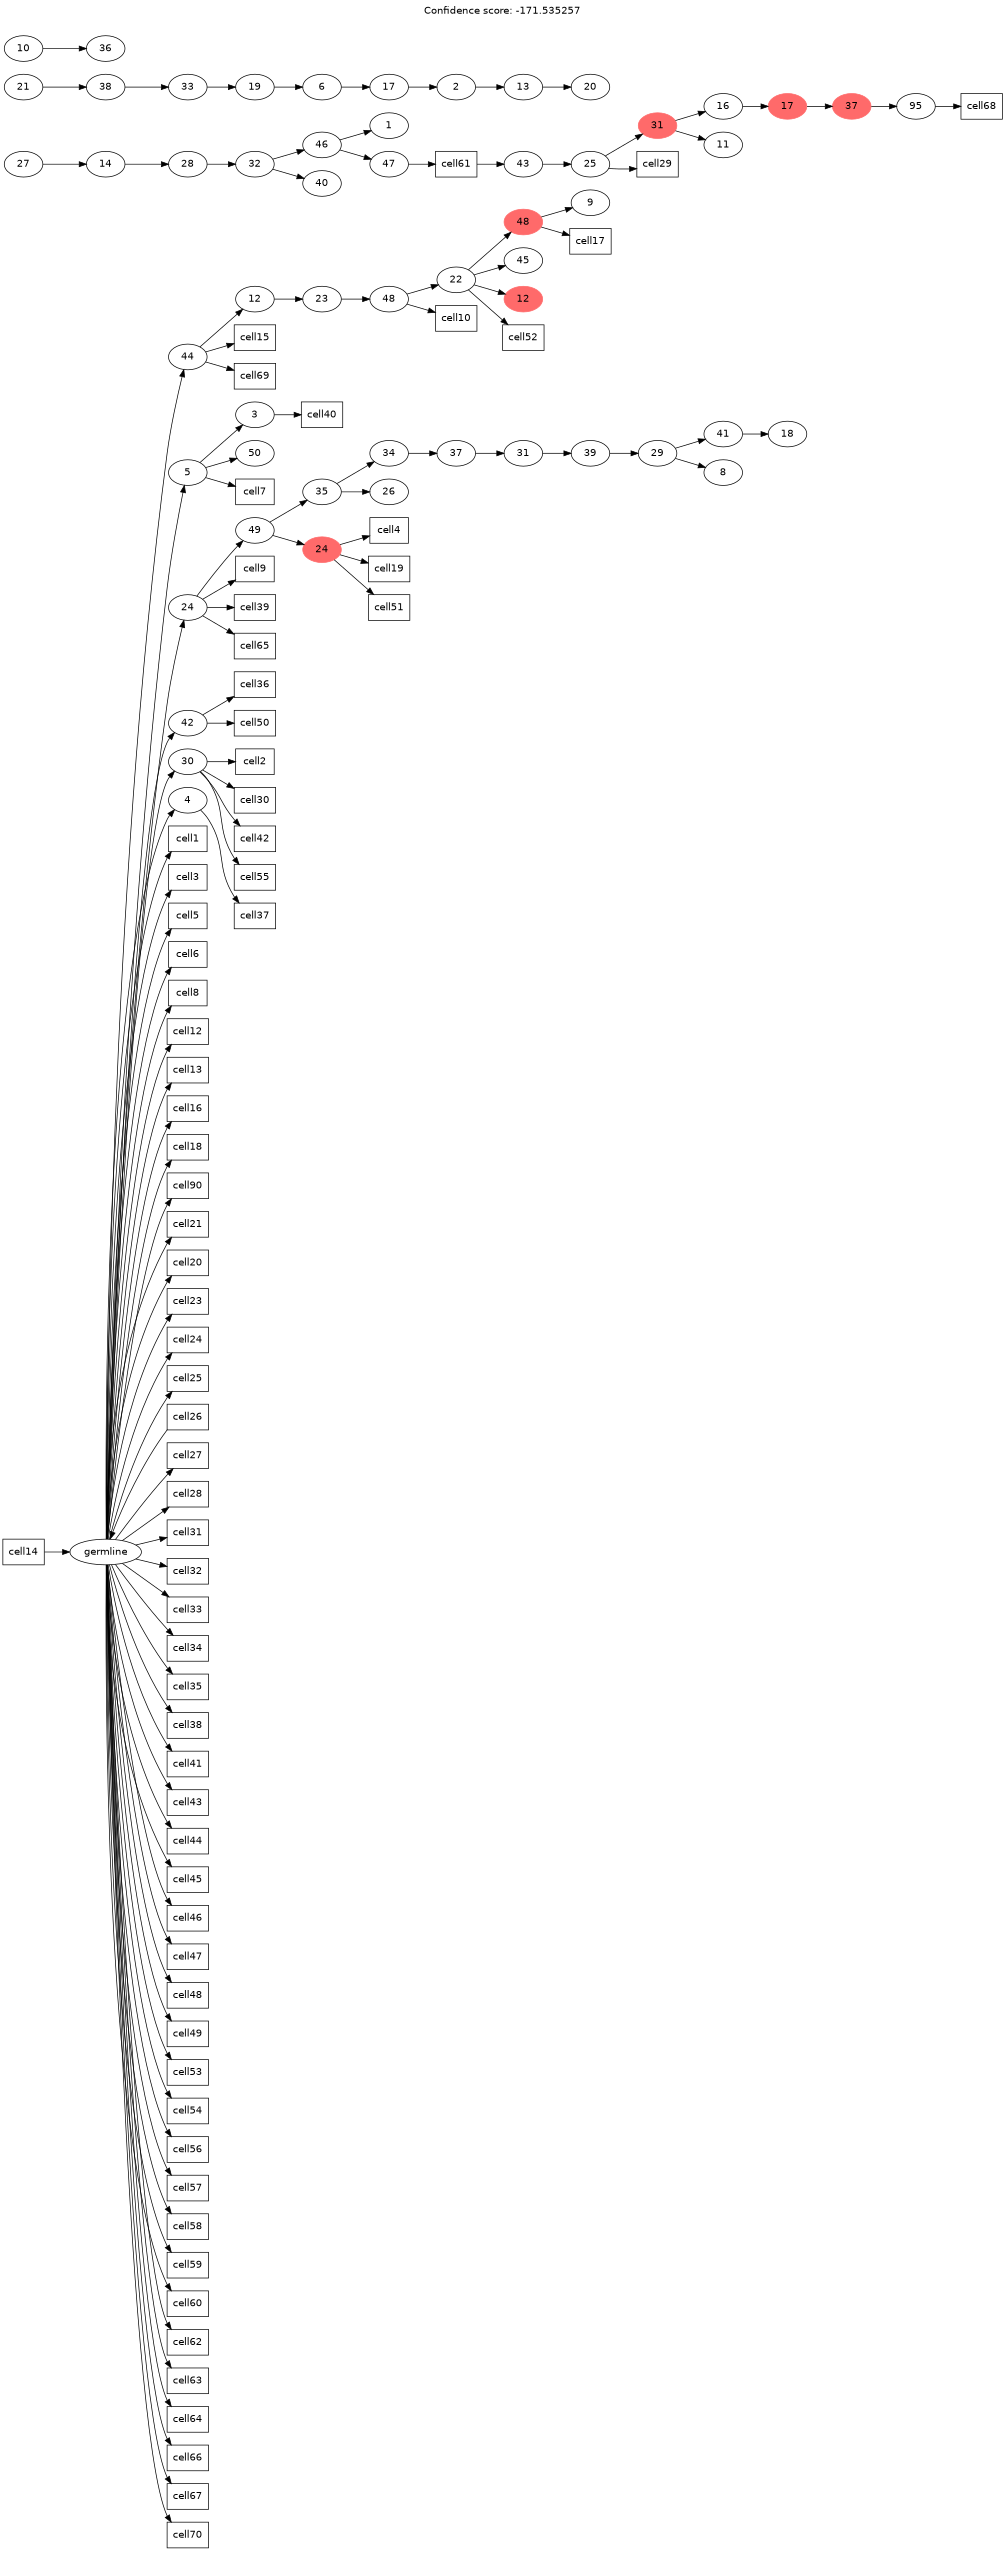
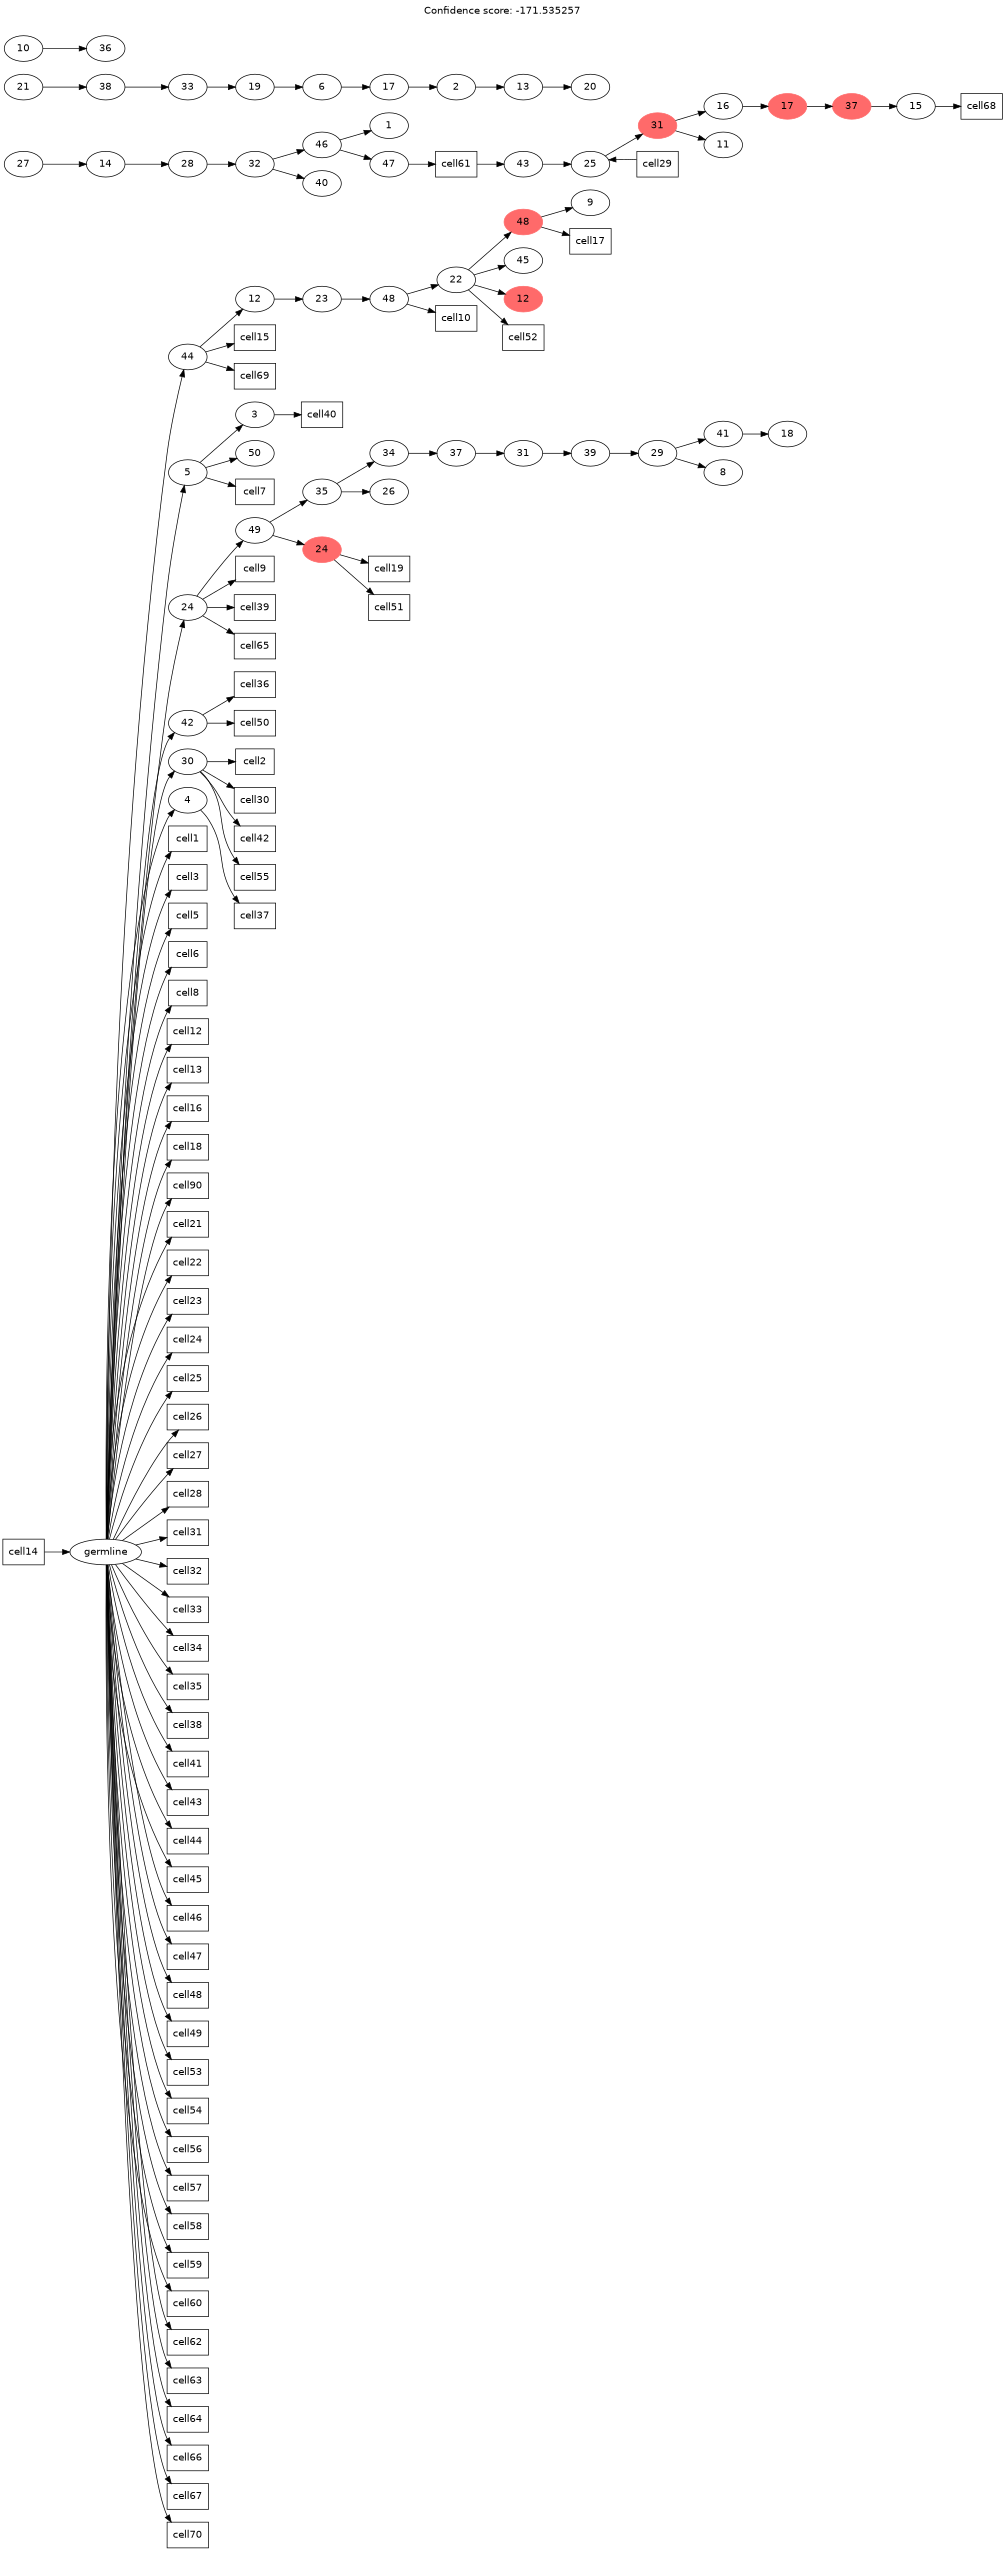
(916, 106) -> (916, 106)
(619, 169) -> (626, 159)
(389, 530) -> none
(188, 1263) -> (188, 1263)
(137, 1479) -> (140, 1485)
